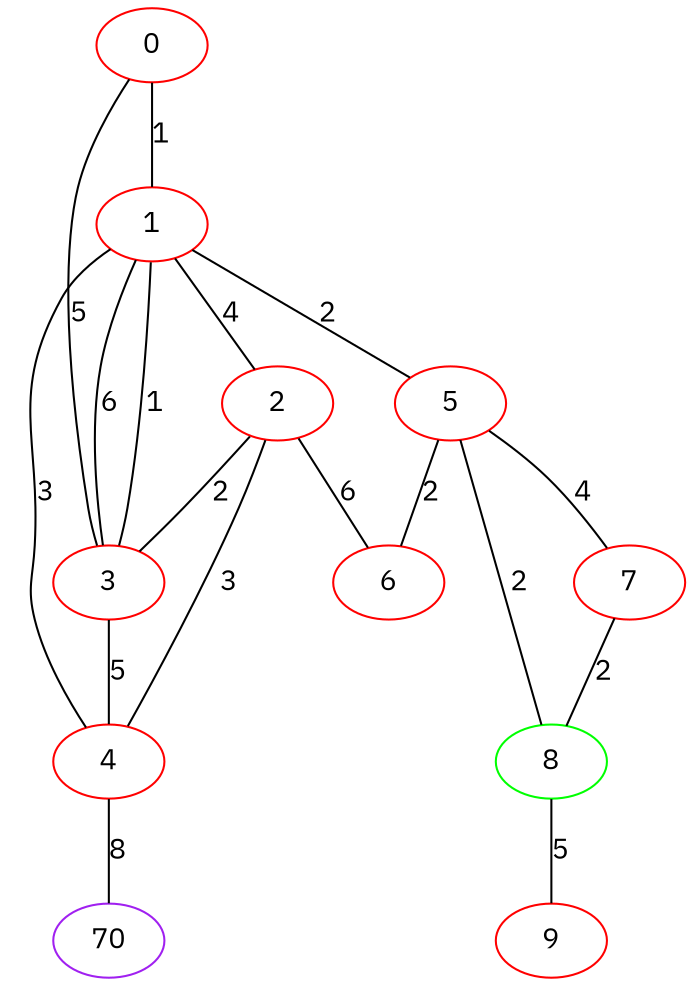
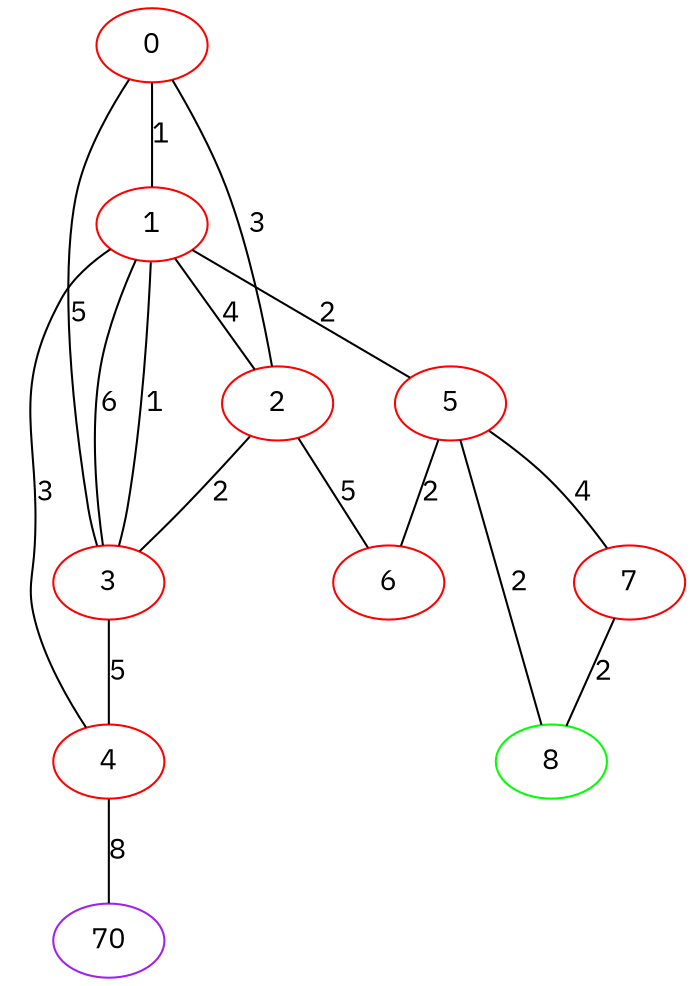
(349, 493) -> (349, 493)
(202, 586) -> (237, 218)
(551, 941) -> none
